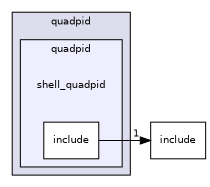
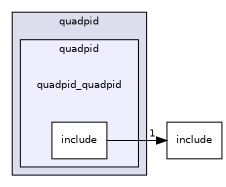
(71, 86) -> (79, 86)
